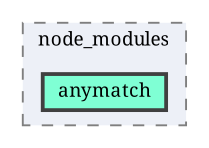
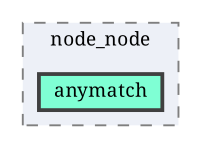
(104, 41) -> (101, 41)
